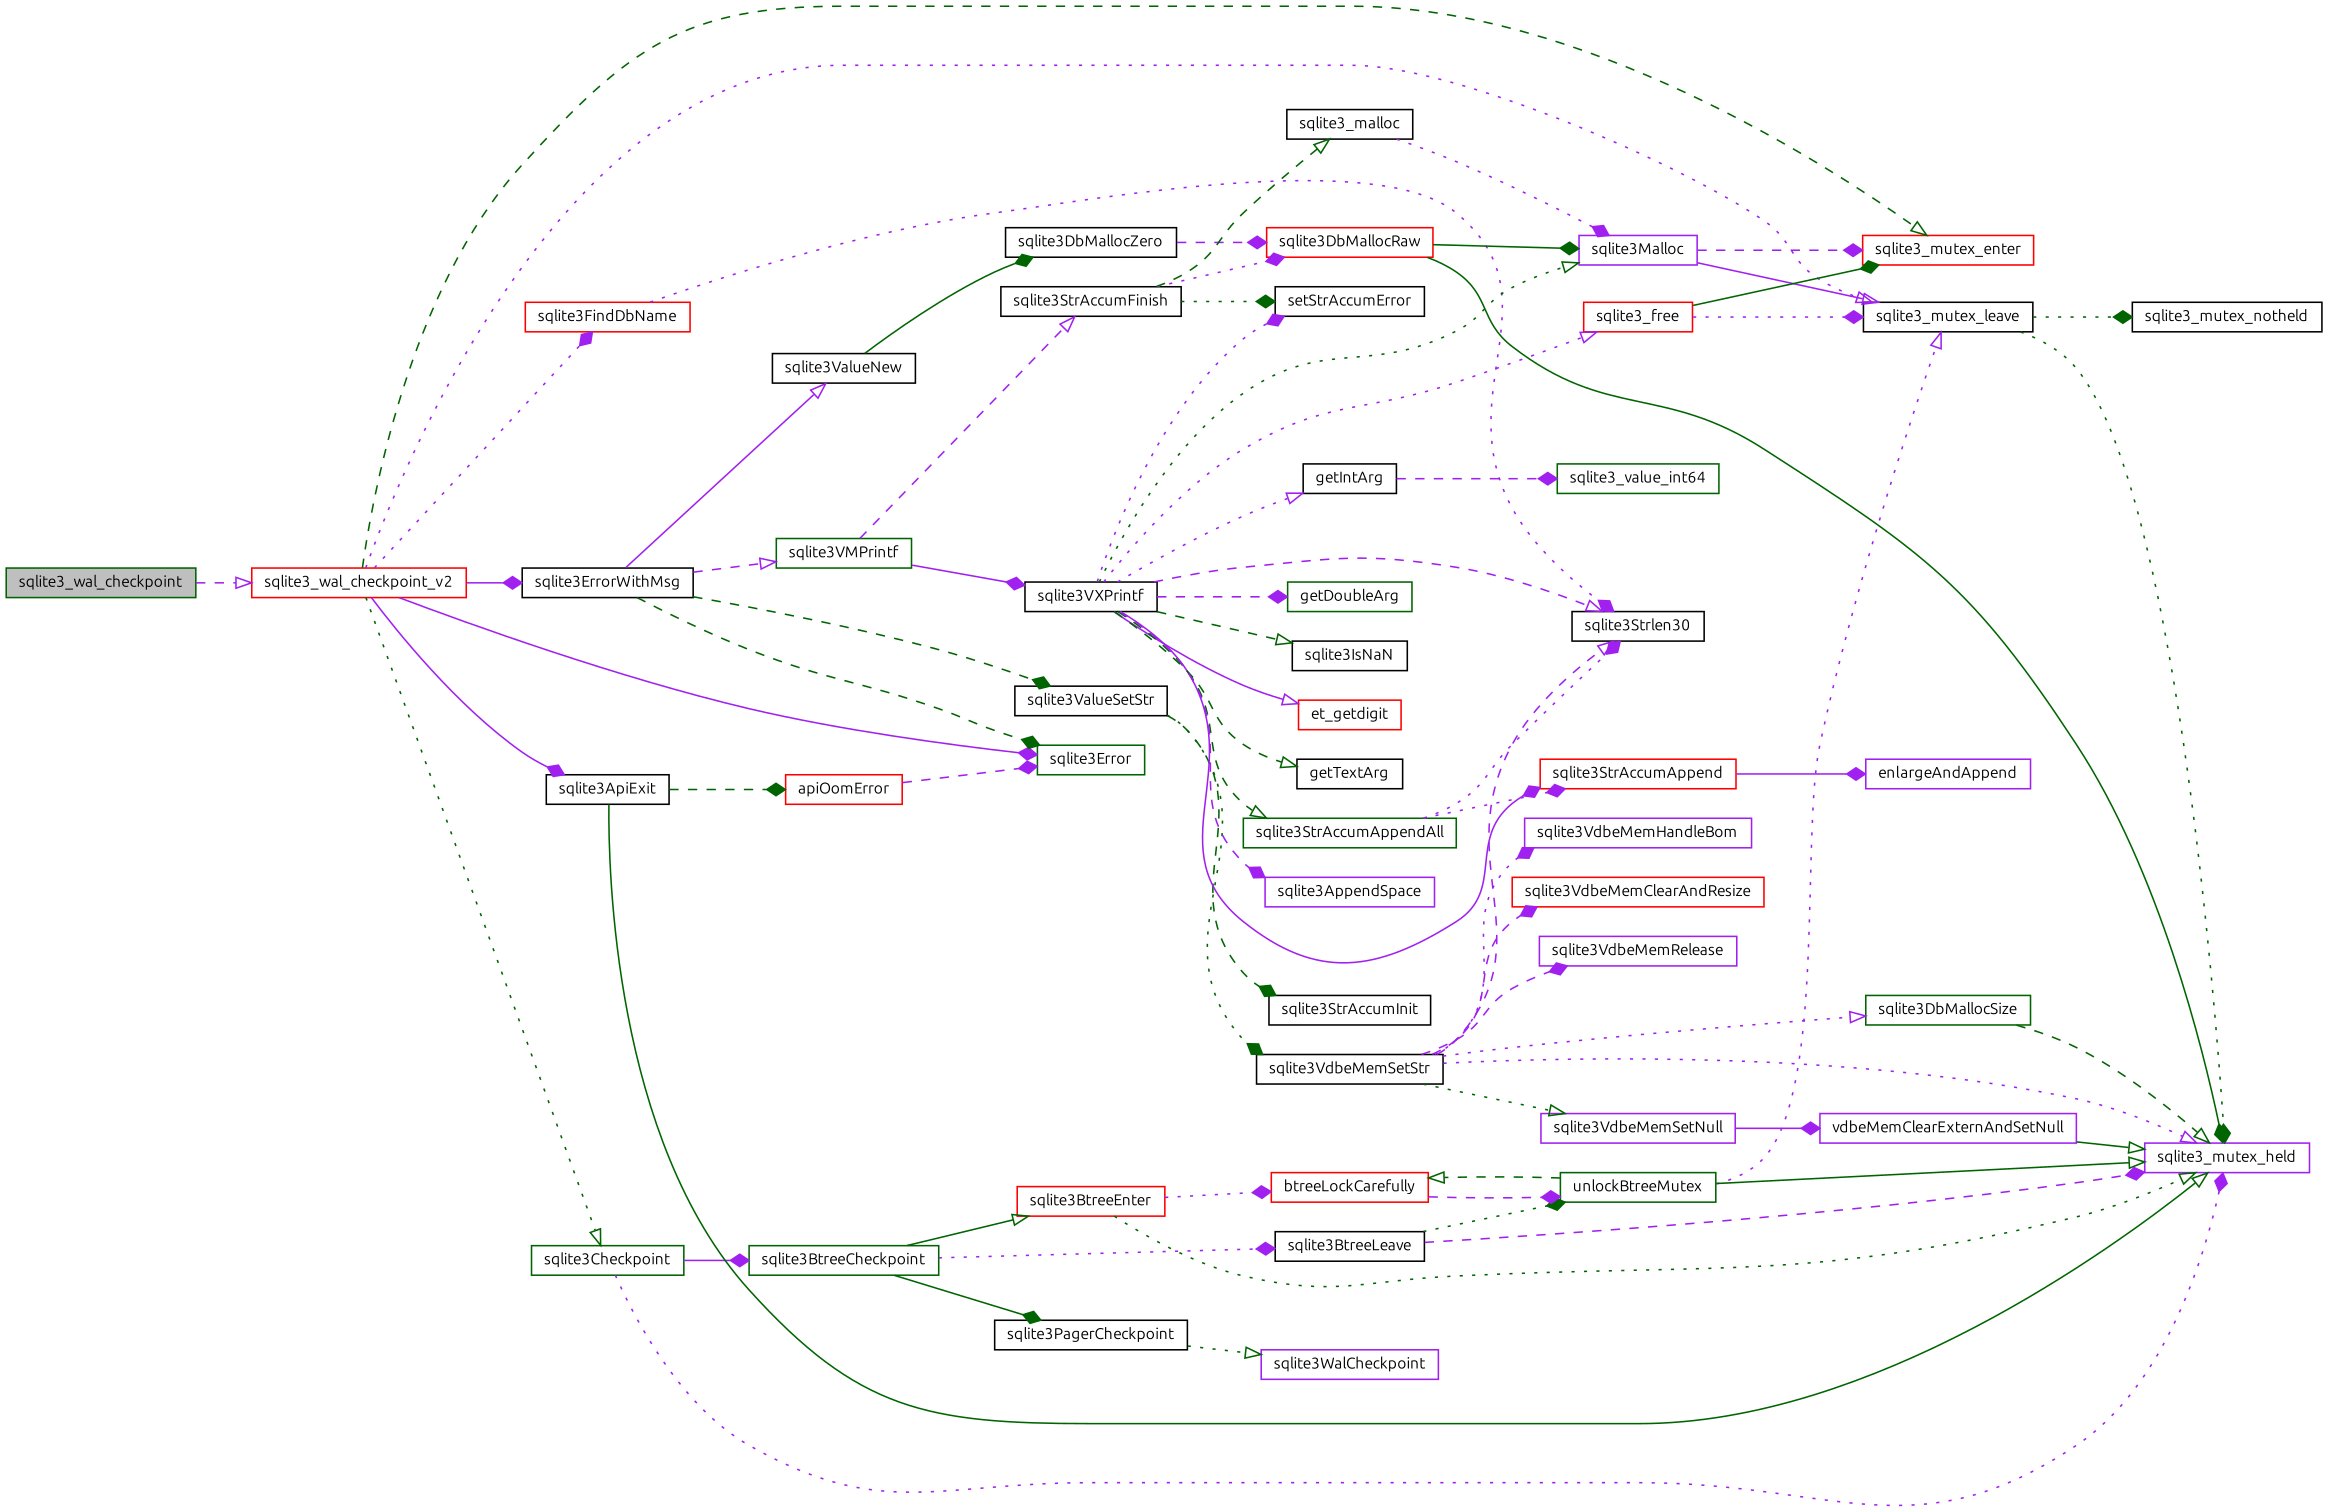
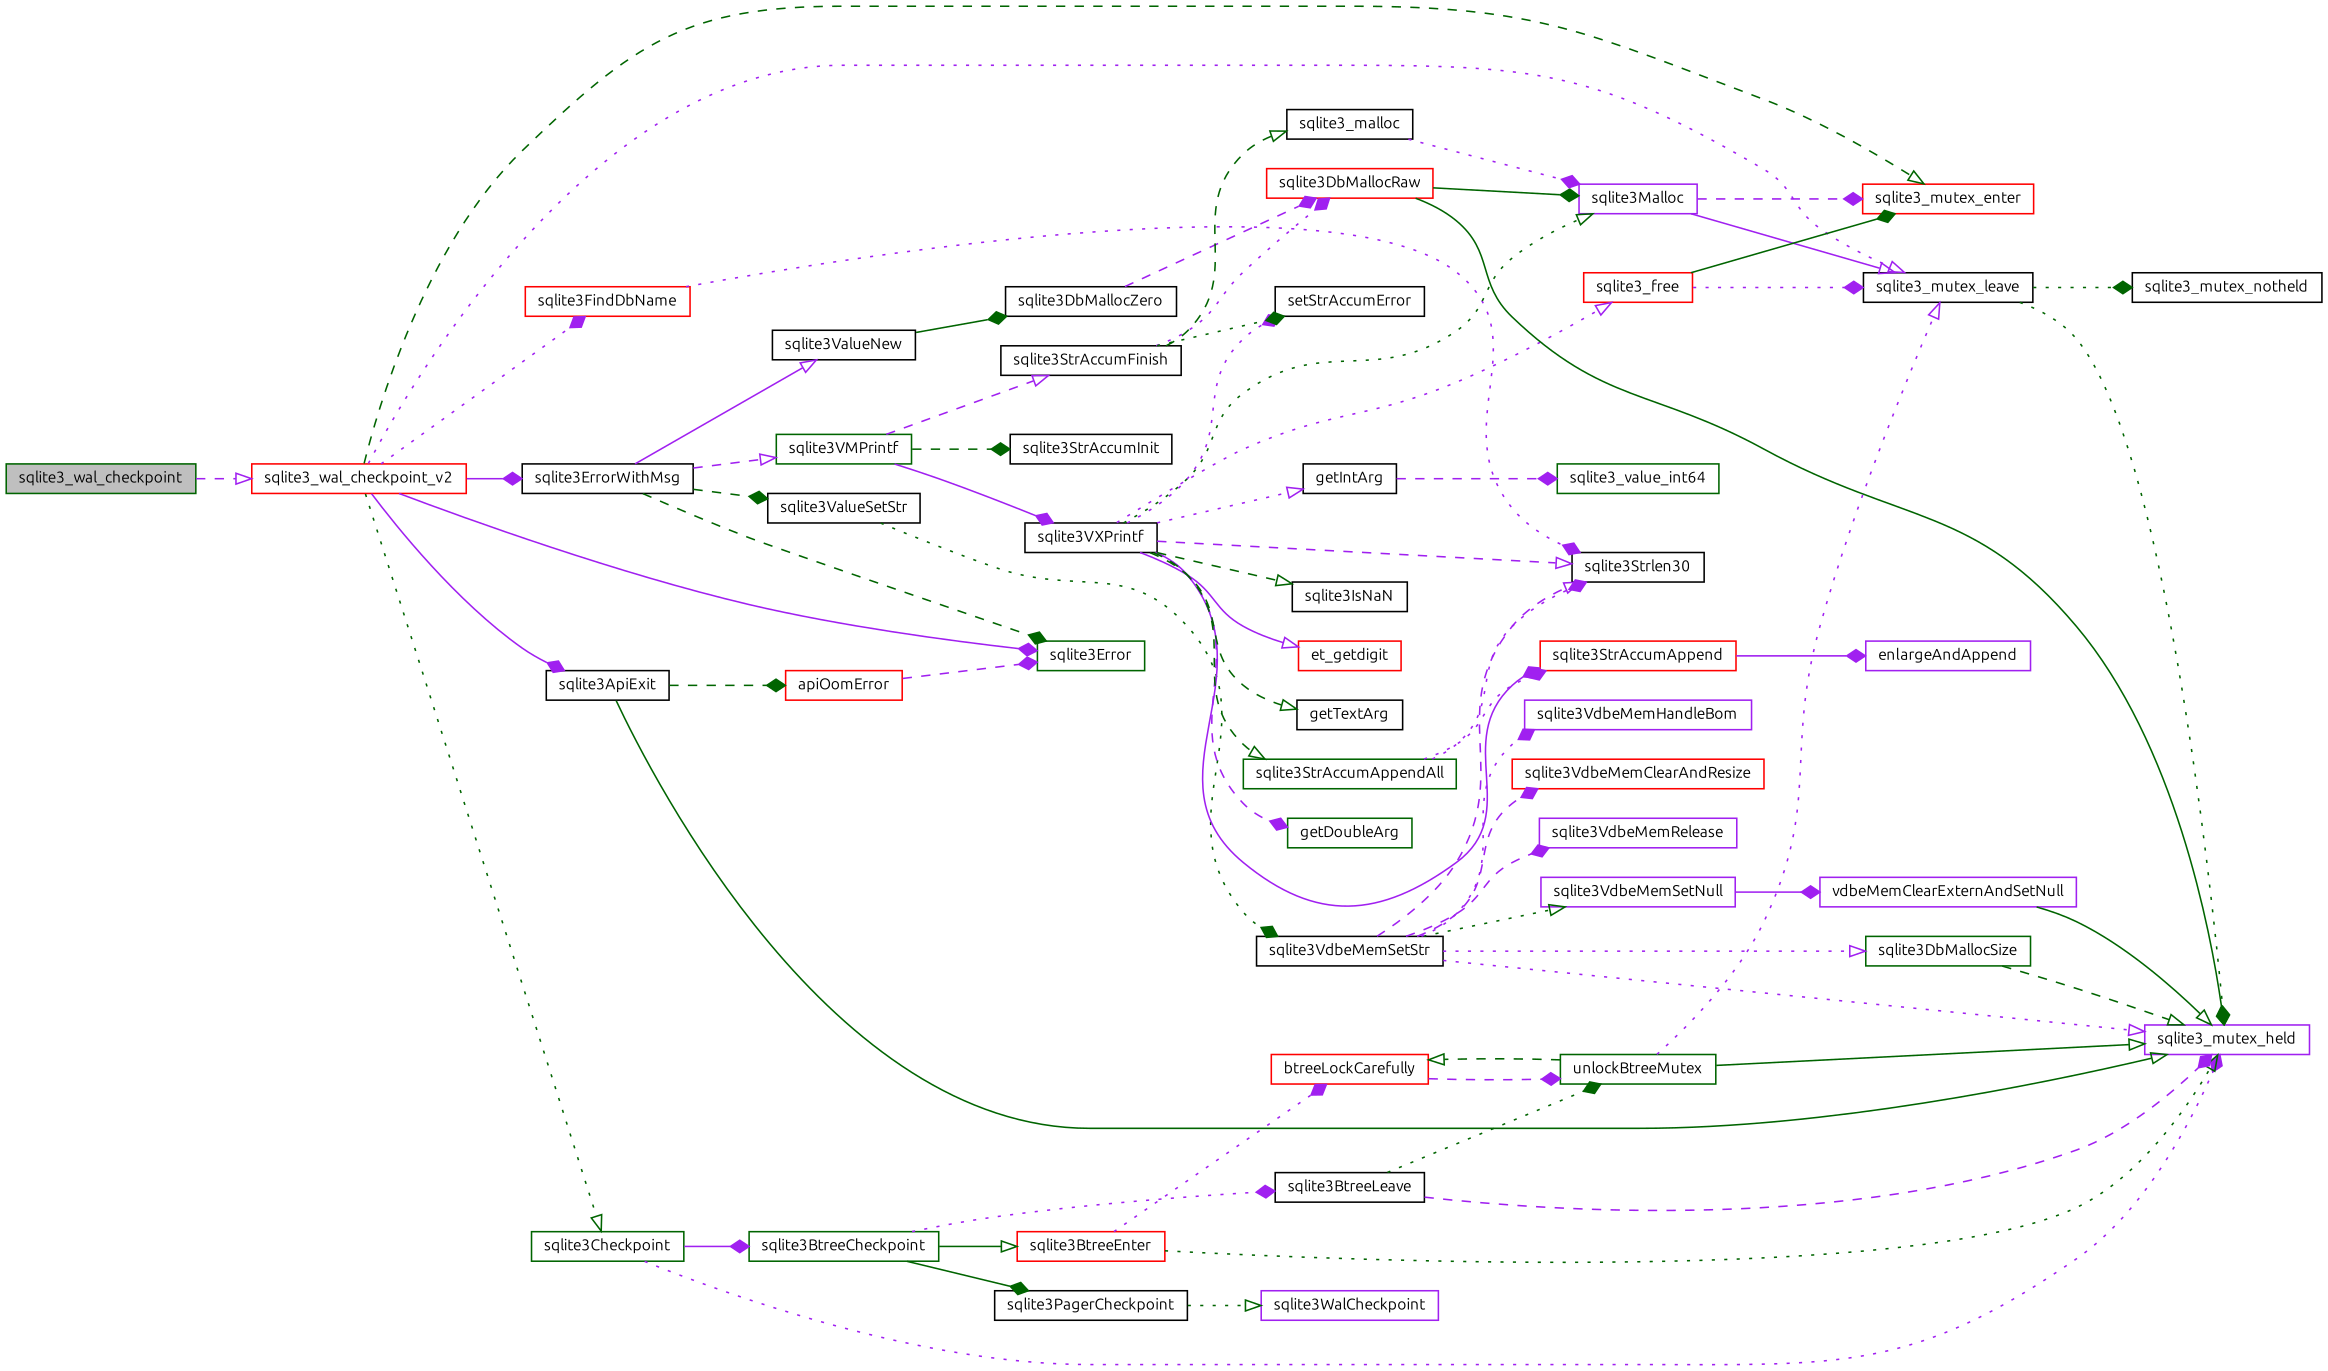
(1216, 850) -> (952, 449)
(1350, 892) -> none
